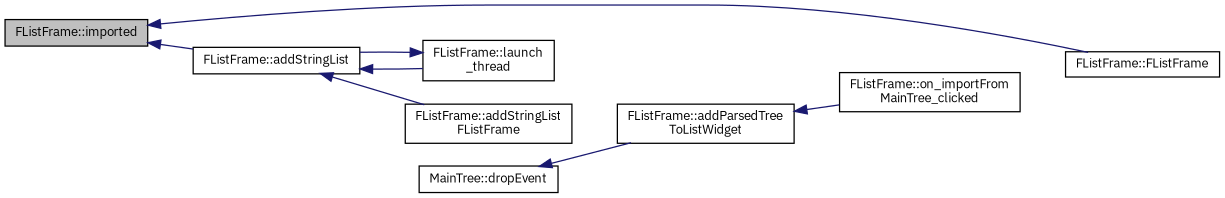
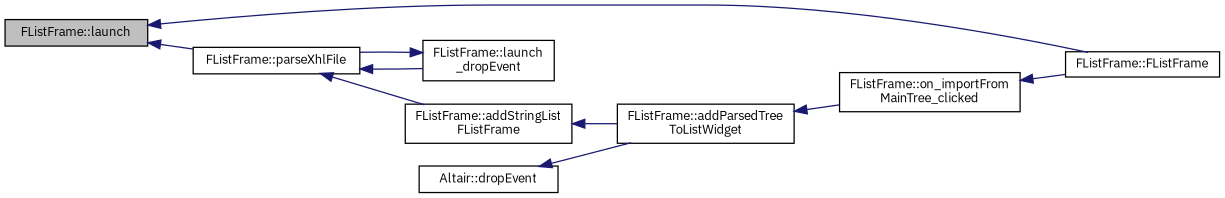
(76, 33) -> (76, 33)
(276, 61) -> (276, 61)
(489, 61) -> (489, 61)
none -> (1049, 77)
none -> (601, 124)
(489, 179) -> (489, 179)
